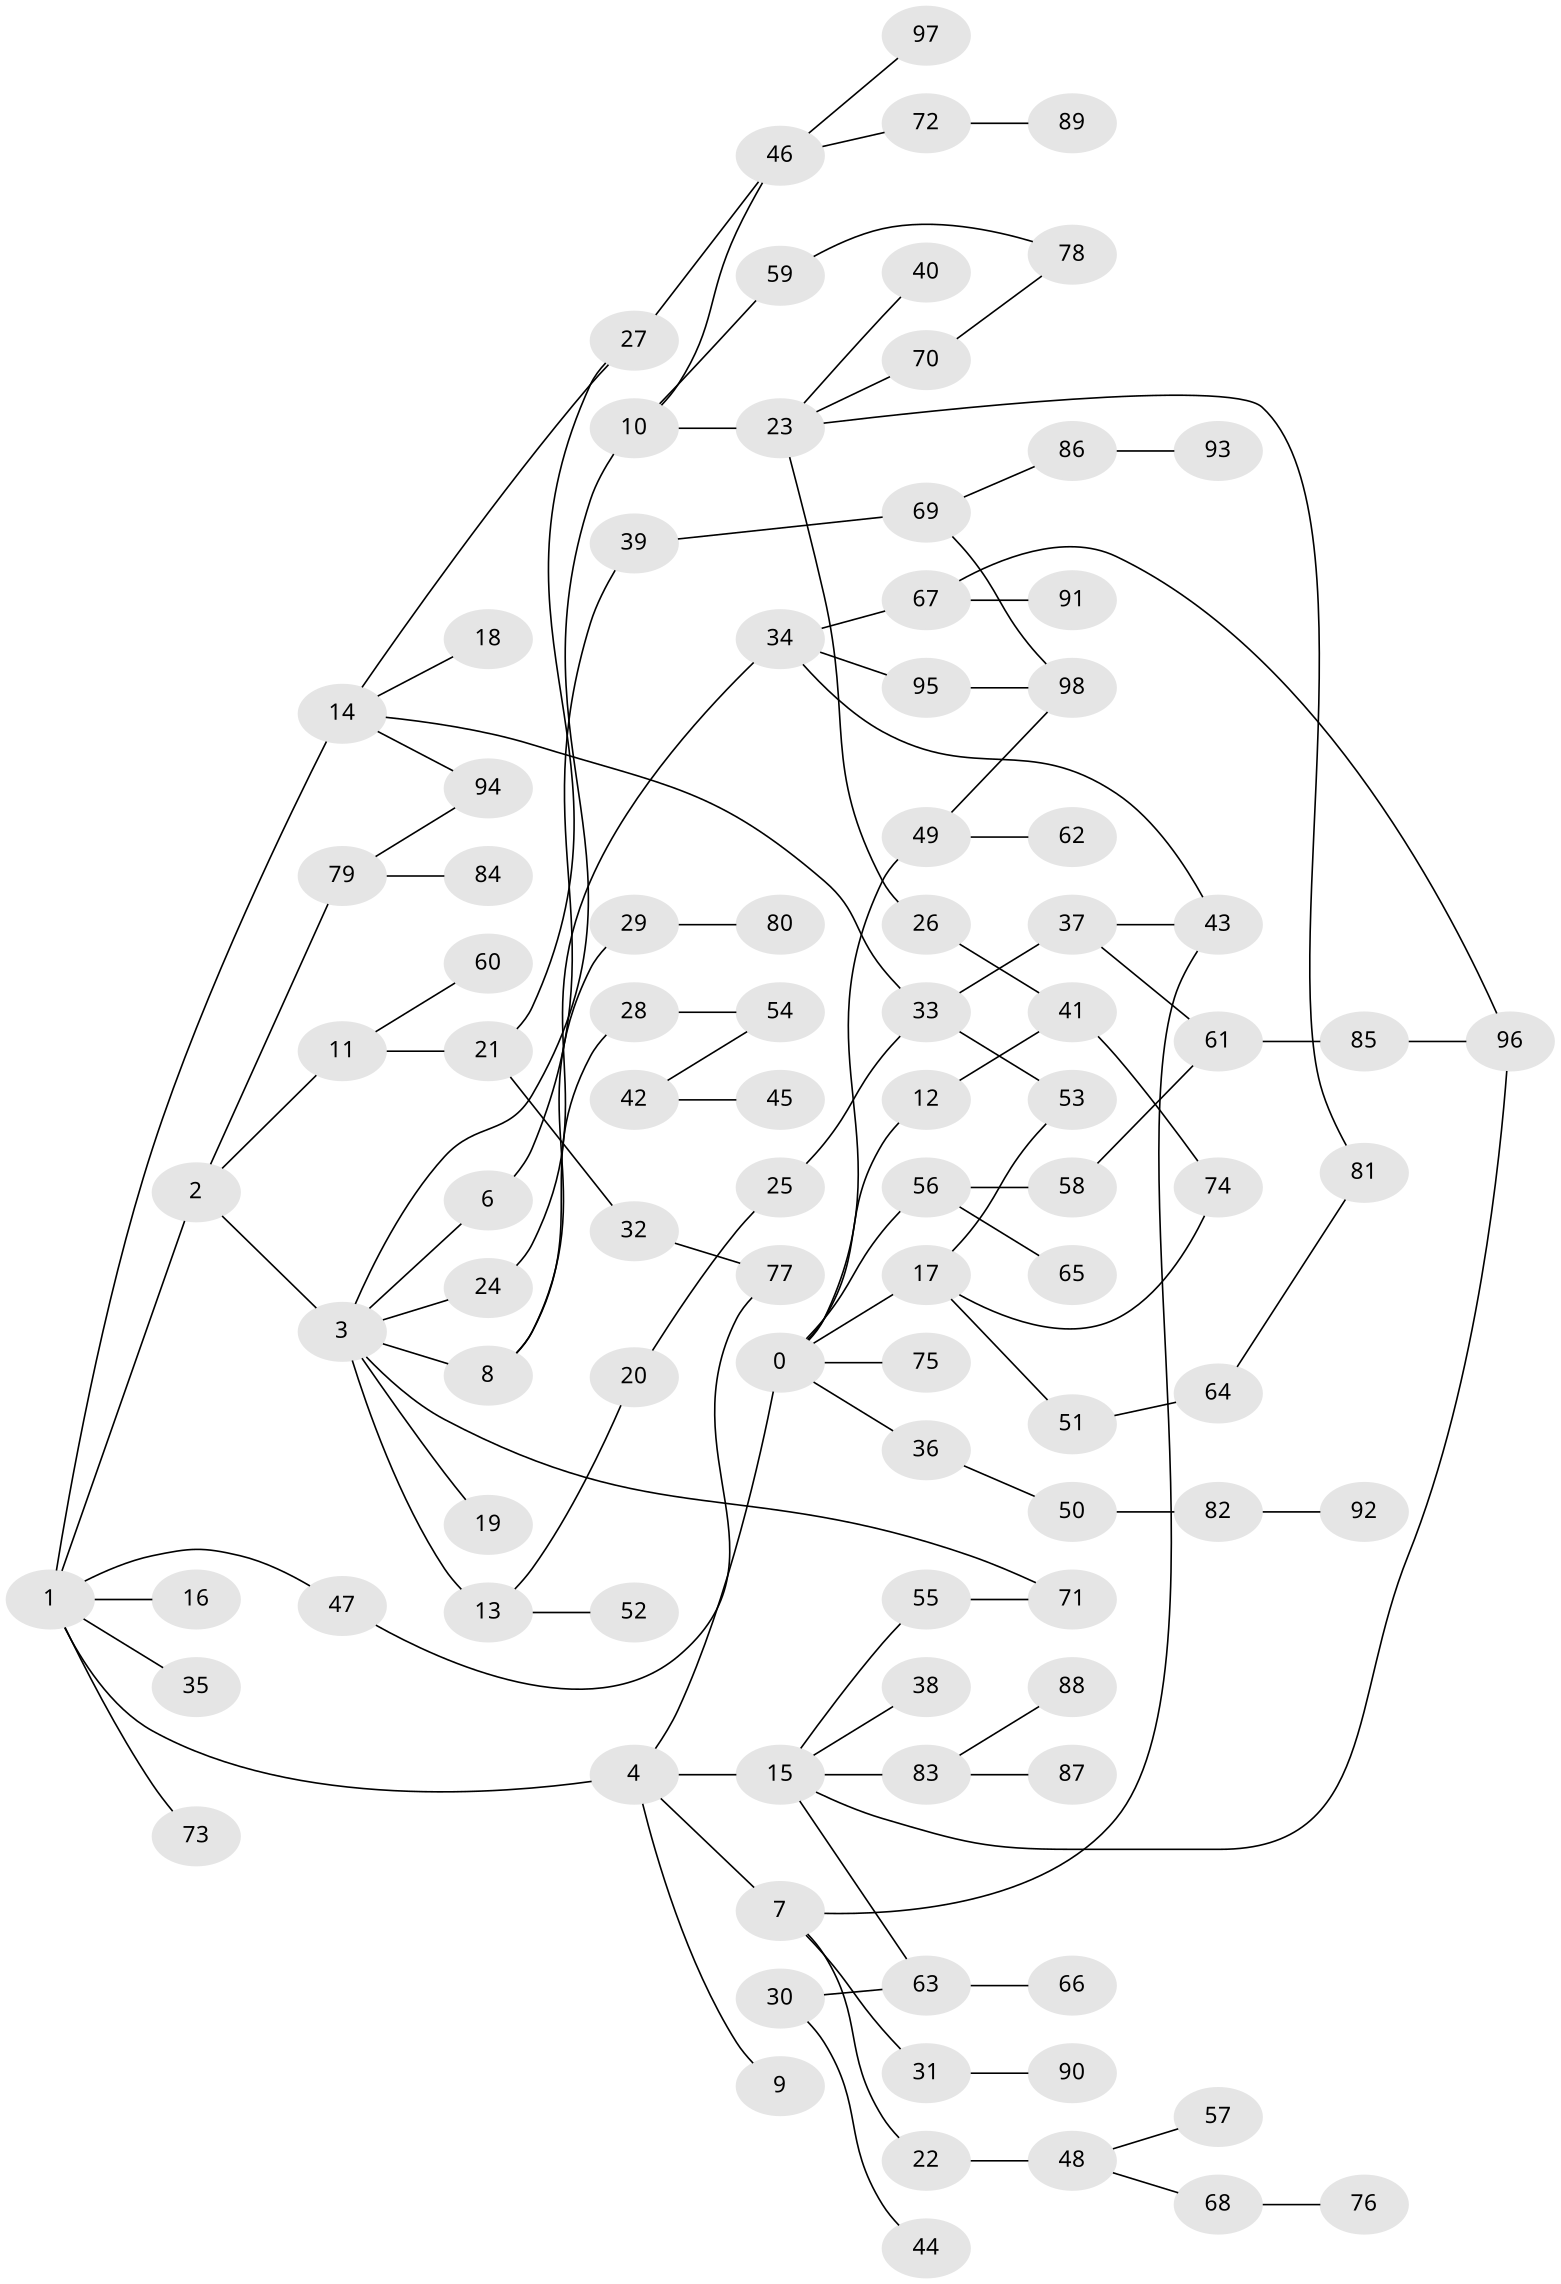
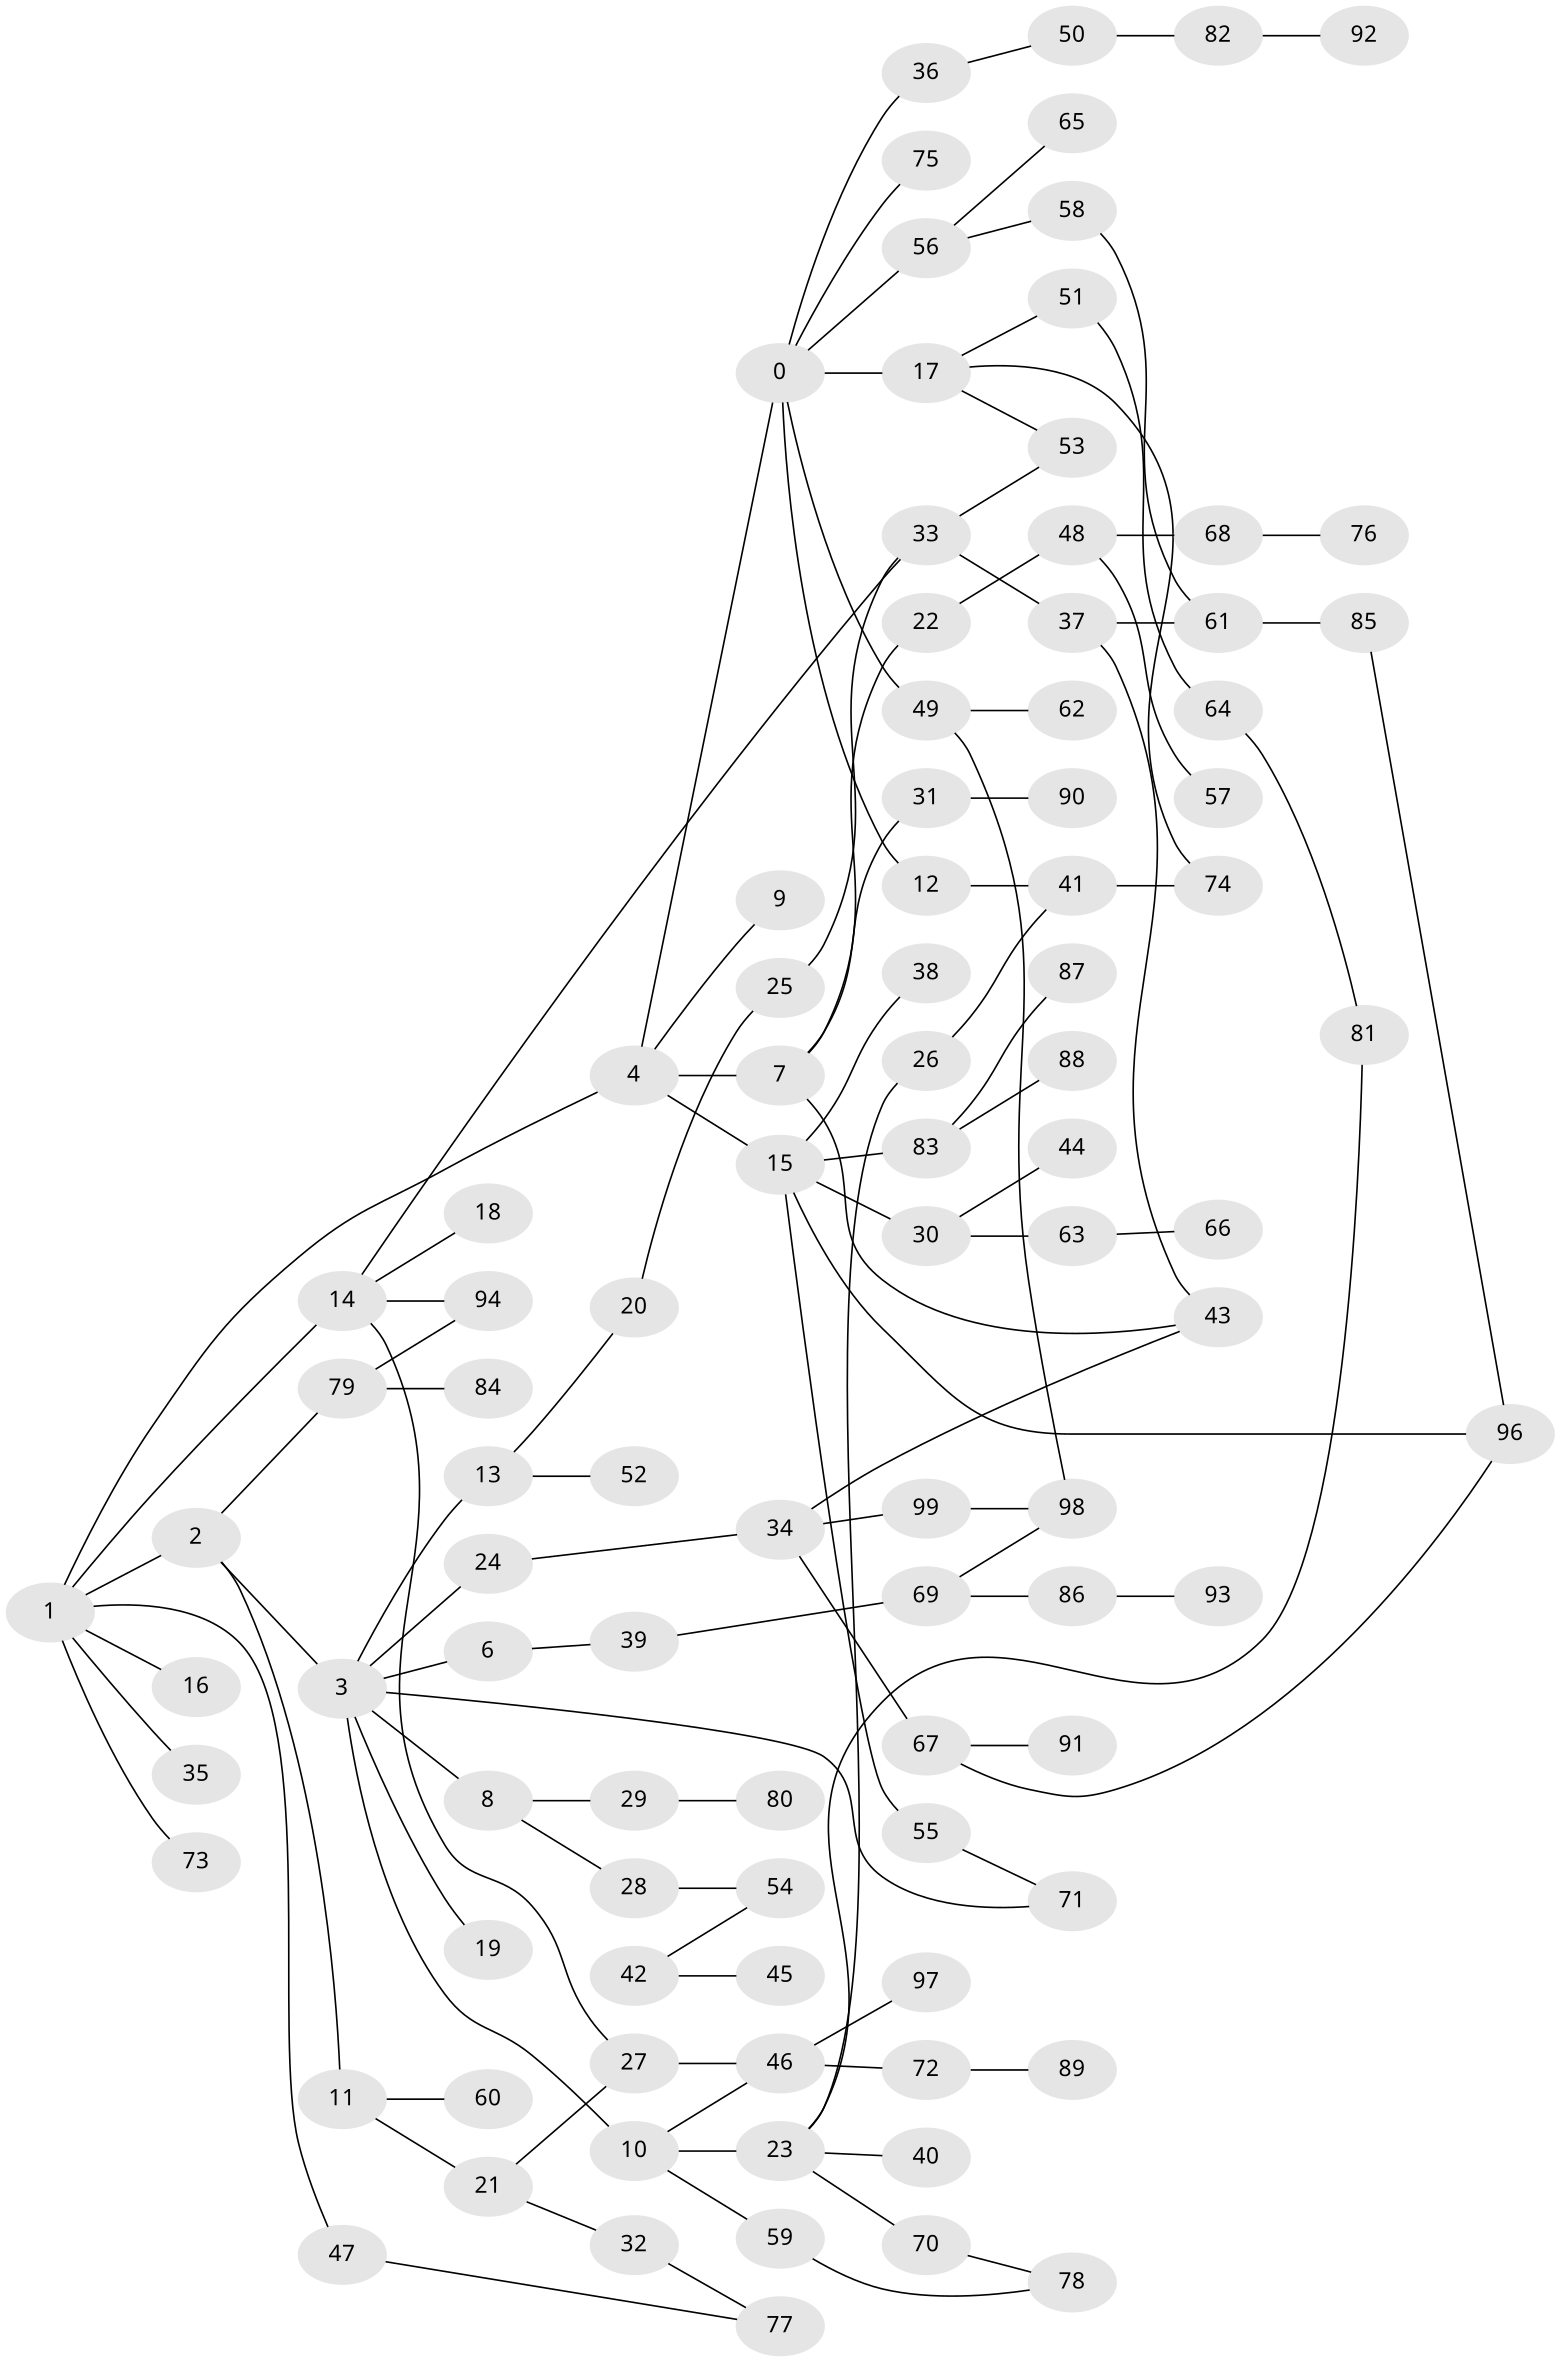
(926, 688) -> (926, 1509)
(853, 1880) -> (868, 1208)
